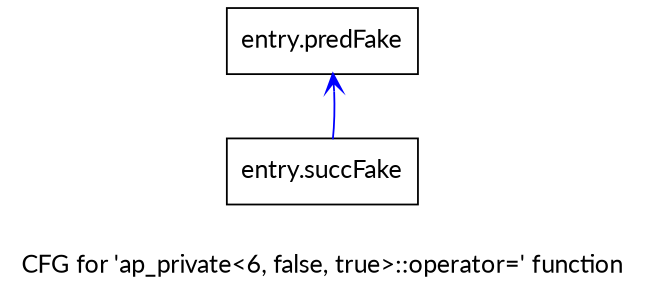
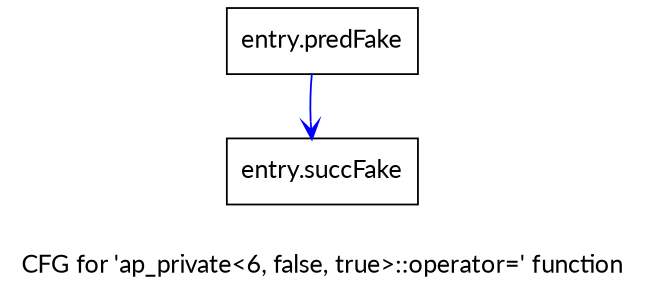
(334, 115) -> (310, 97)
